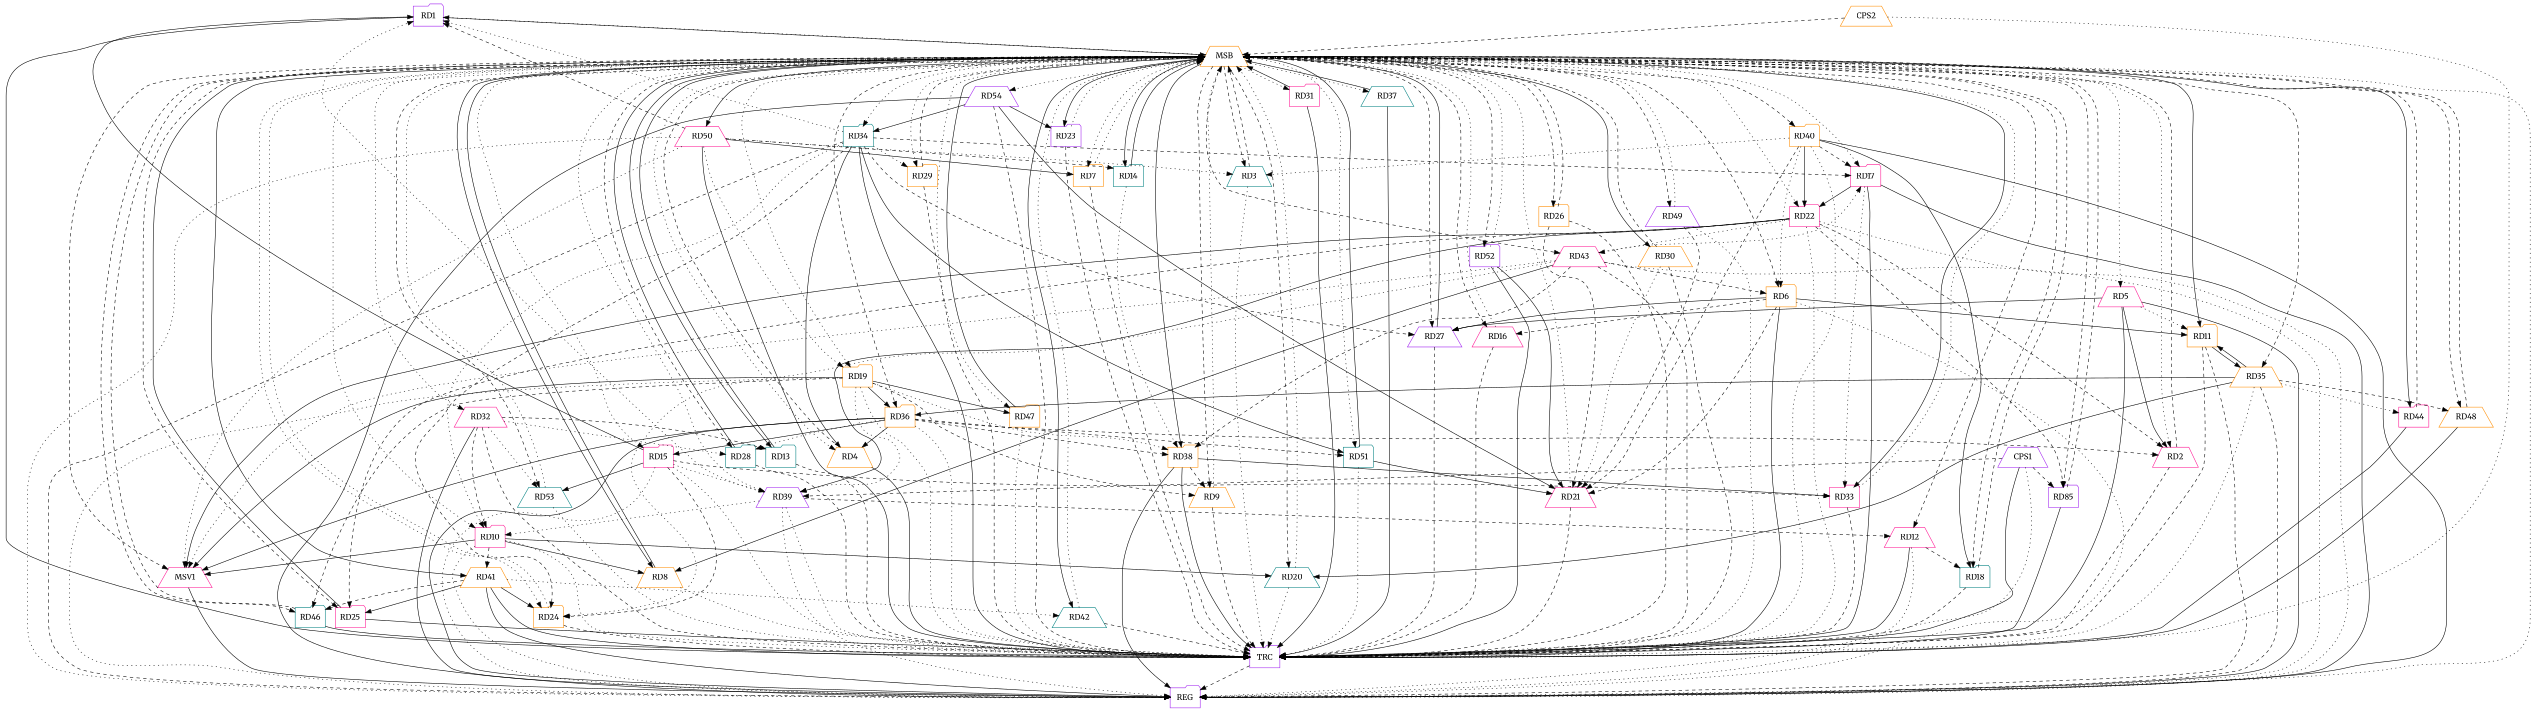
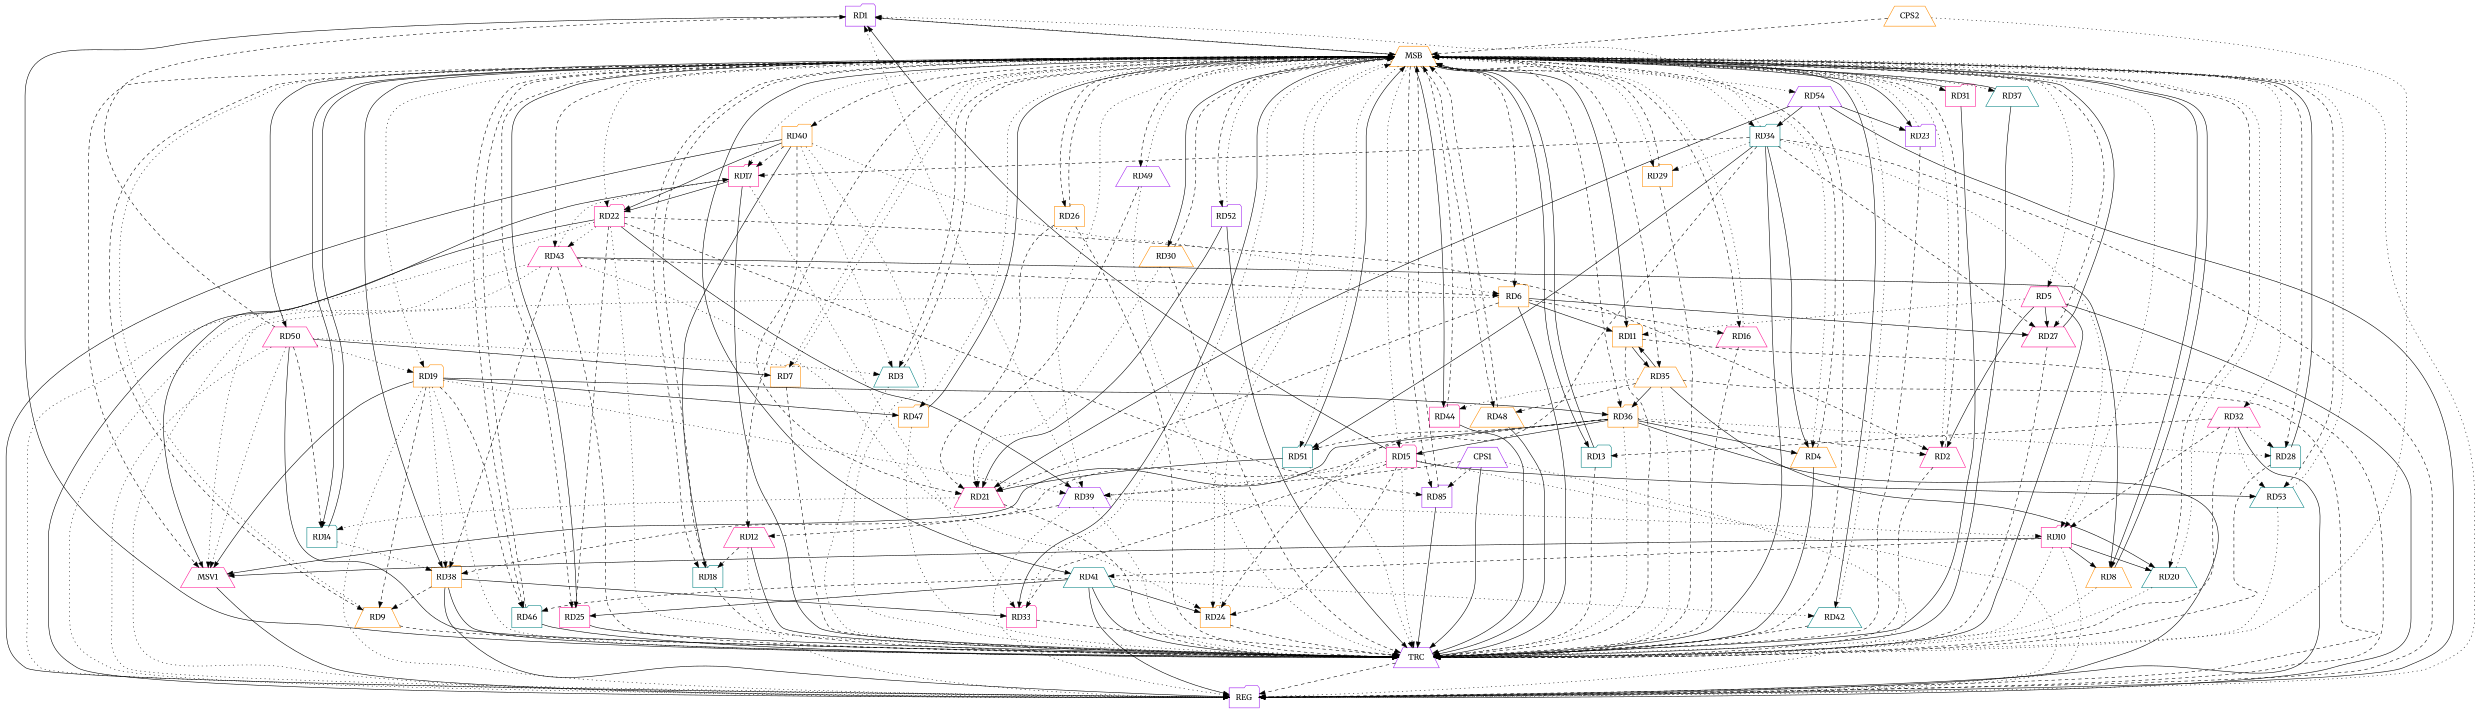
(1523, 175) -> (650, 503)
(1435, 337) -> (2048, 337)
(486, 578) -> (1089, 578)
(1265, 658) -> (1416, 658)
